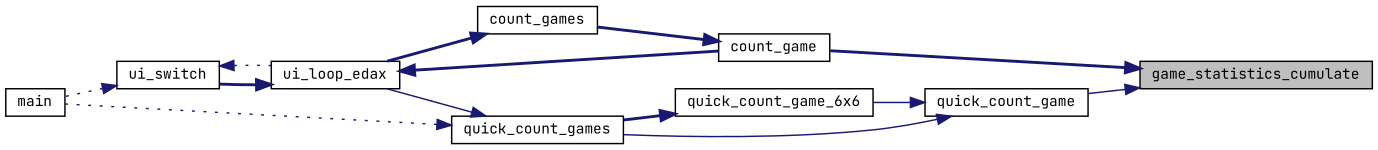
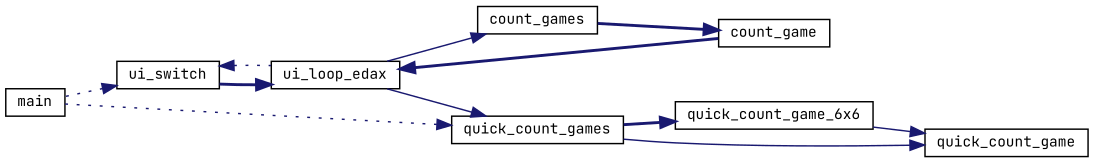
(430, 50) -> (430, 50)
(1256, 75) -> none
